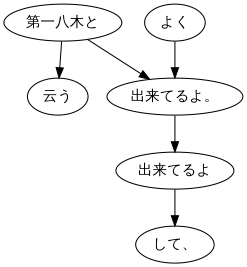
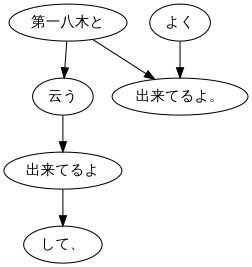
(175, 129) -> (63, 129)
